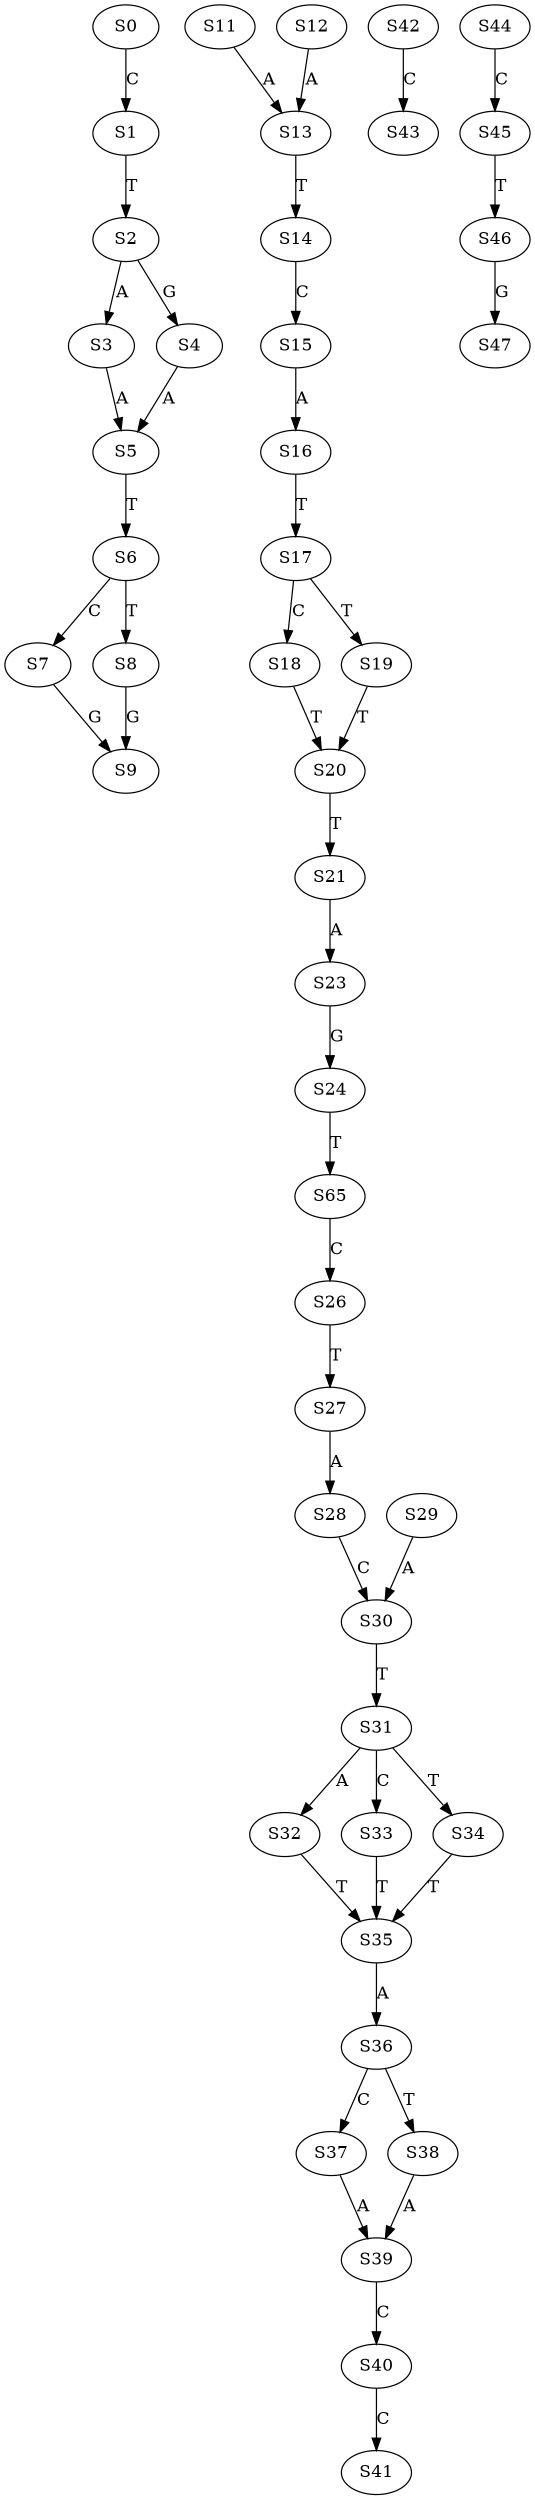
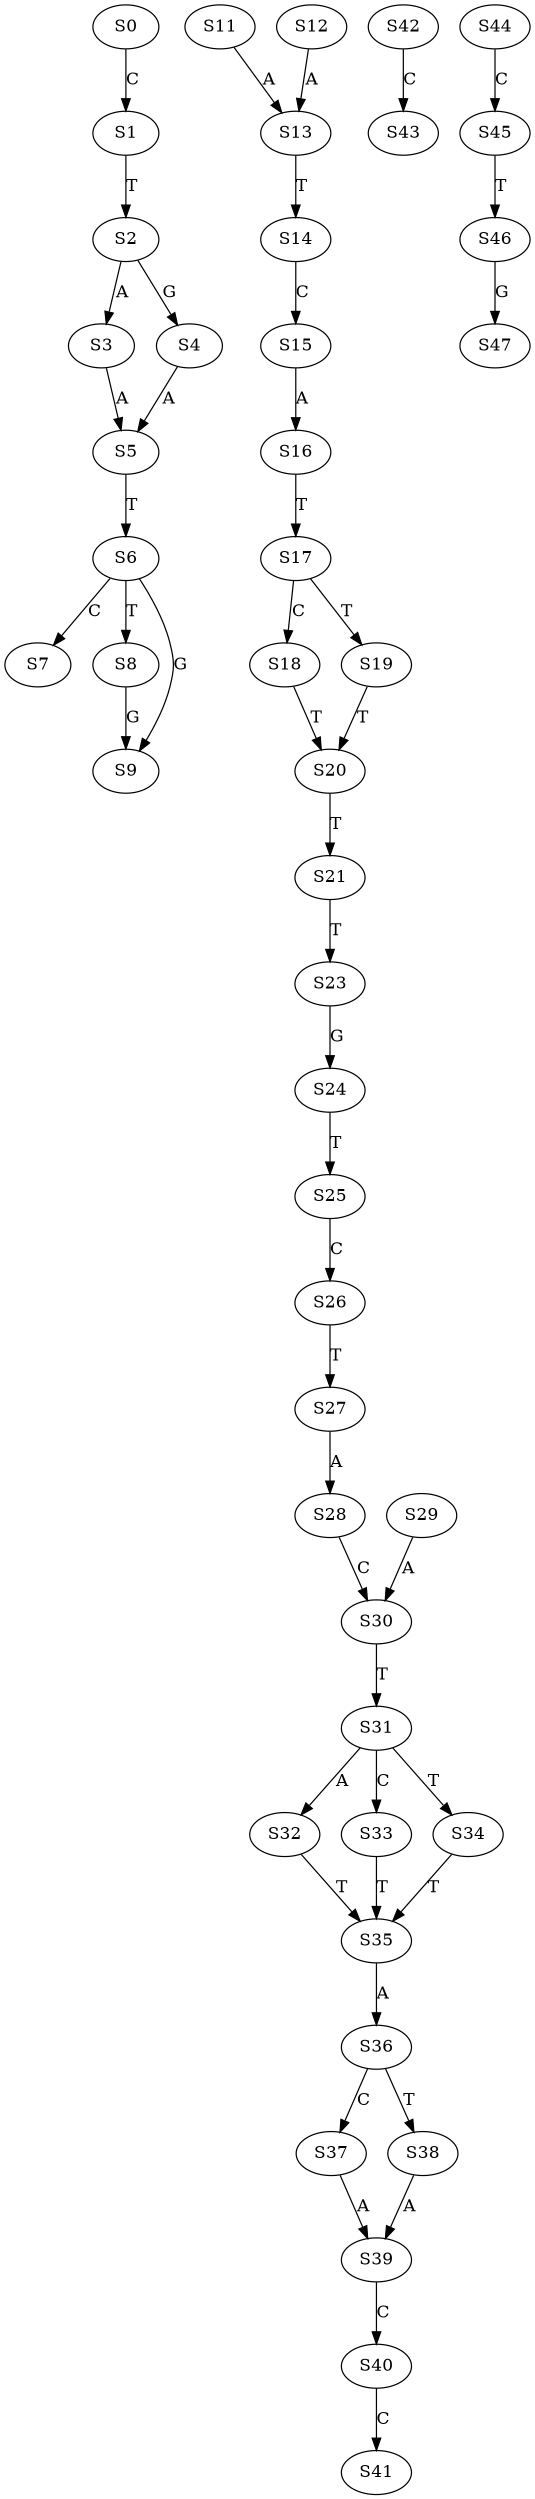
(78, 713) -> (173, 659)
(336, 931) -> (336, 931)
(330, 1197) -> (330, 1197)
